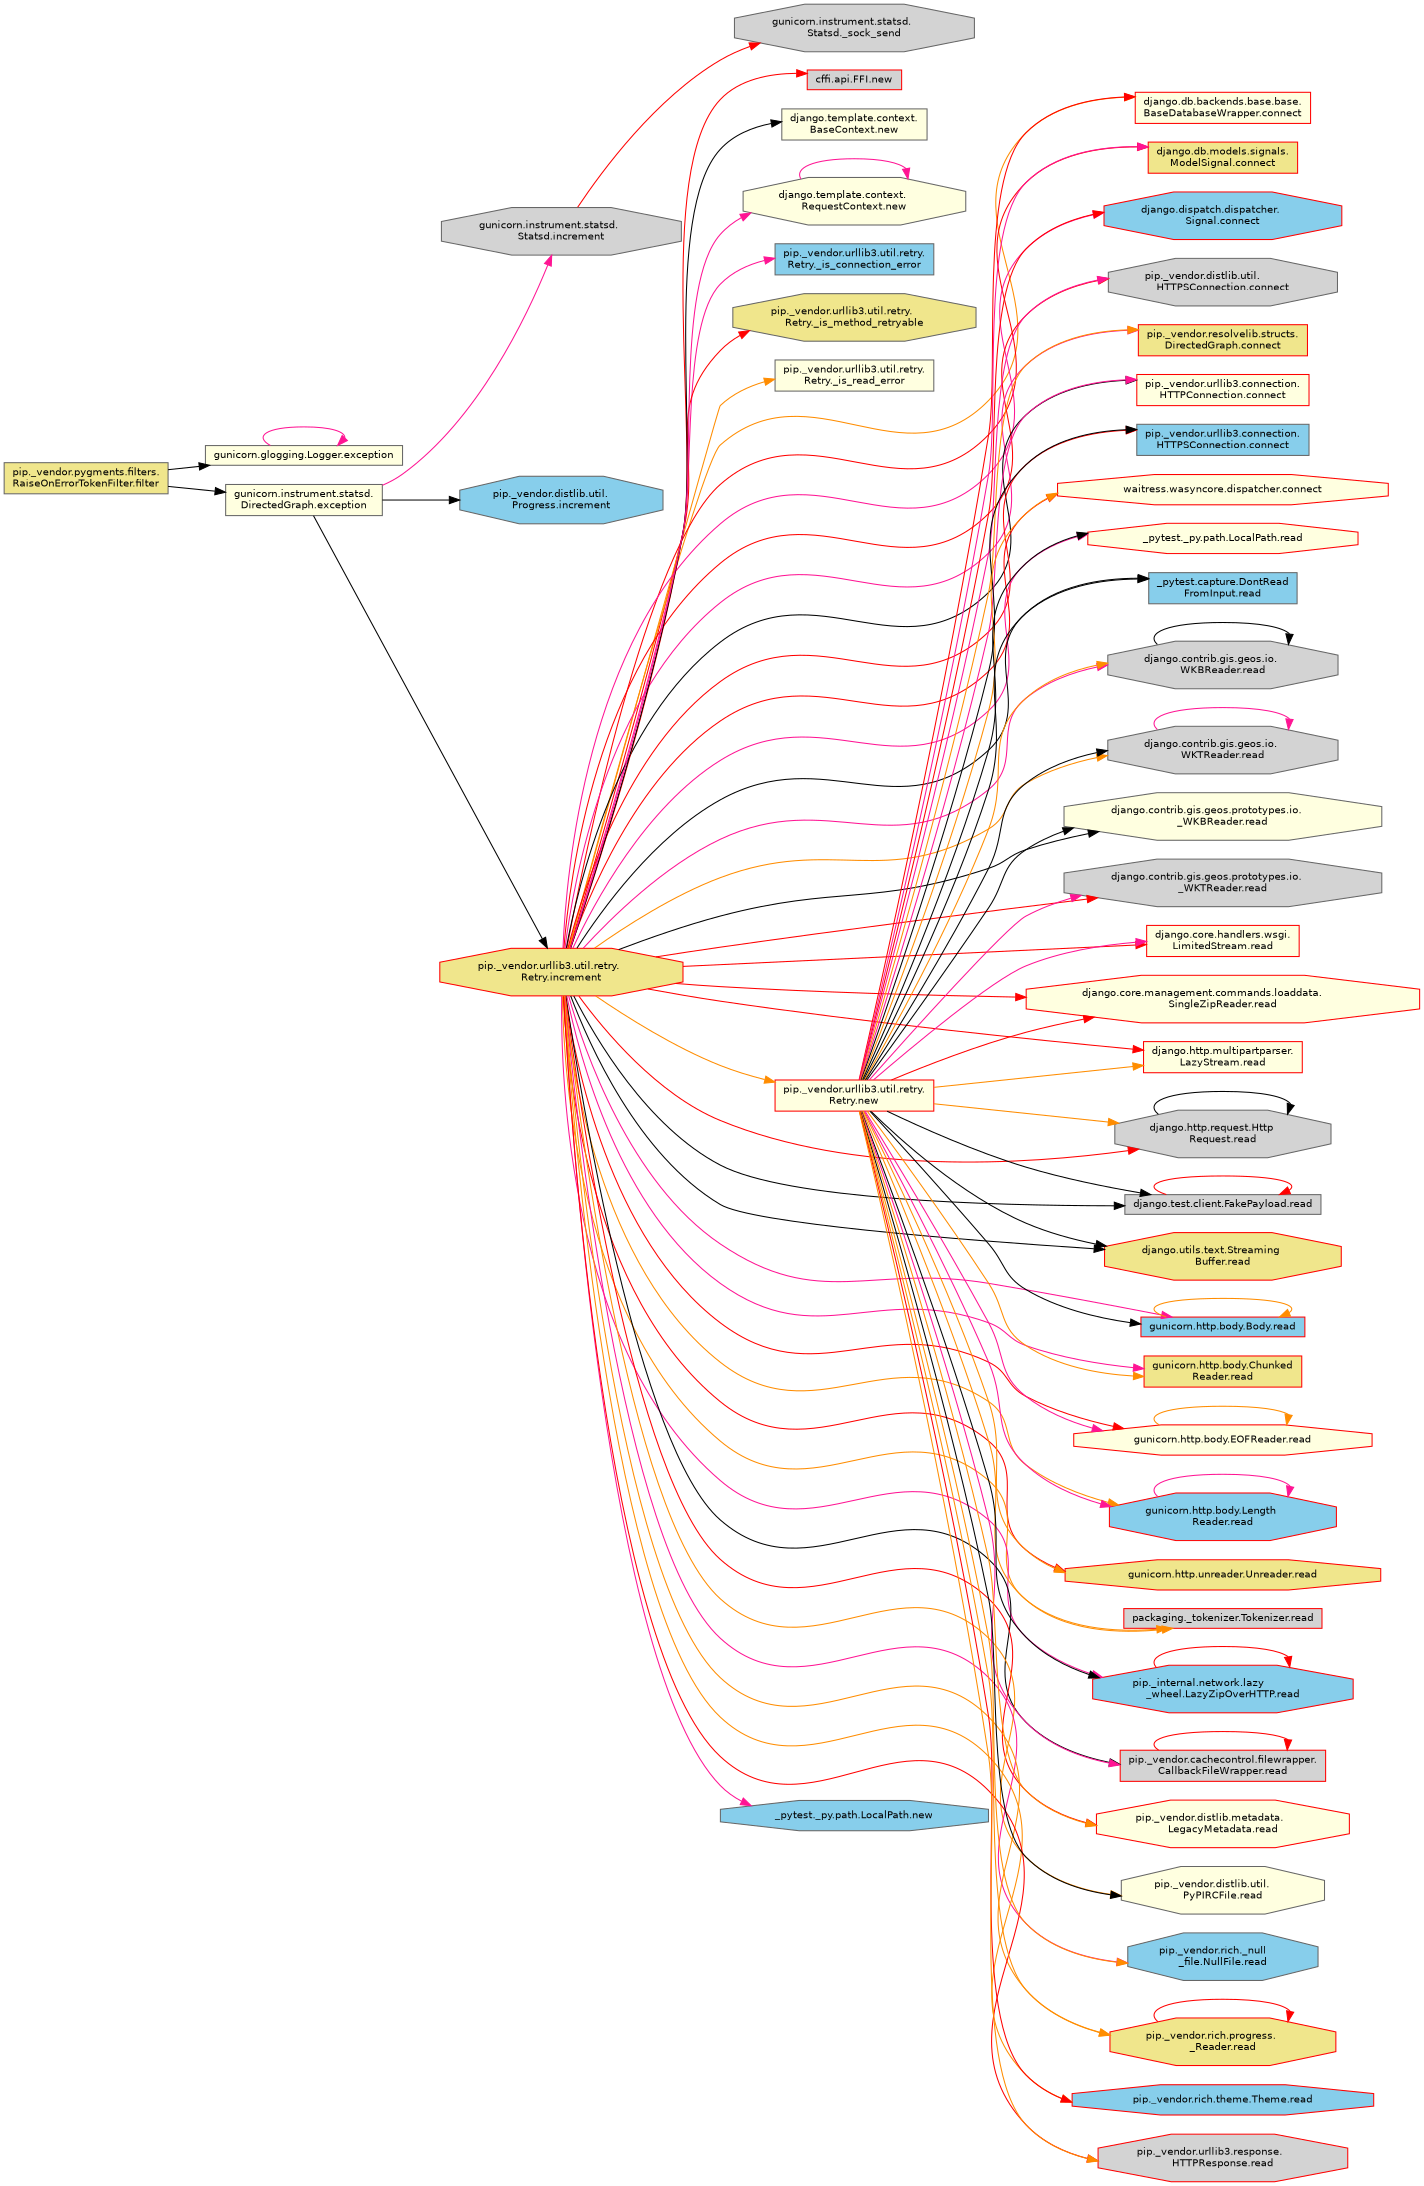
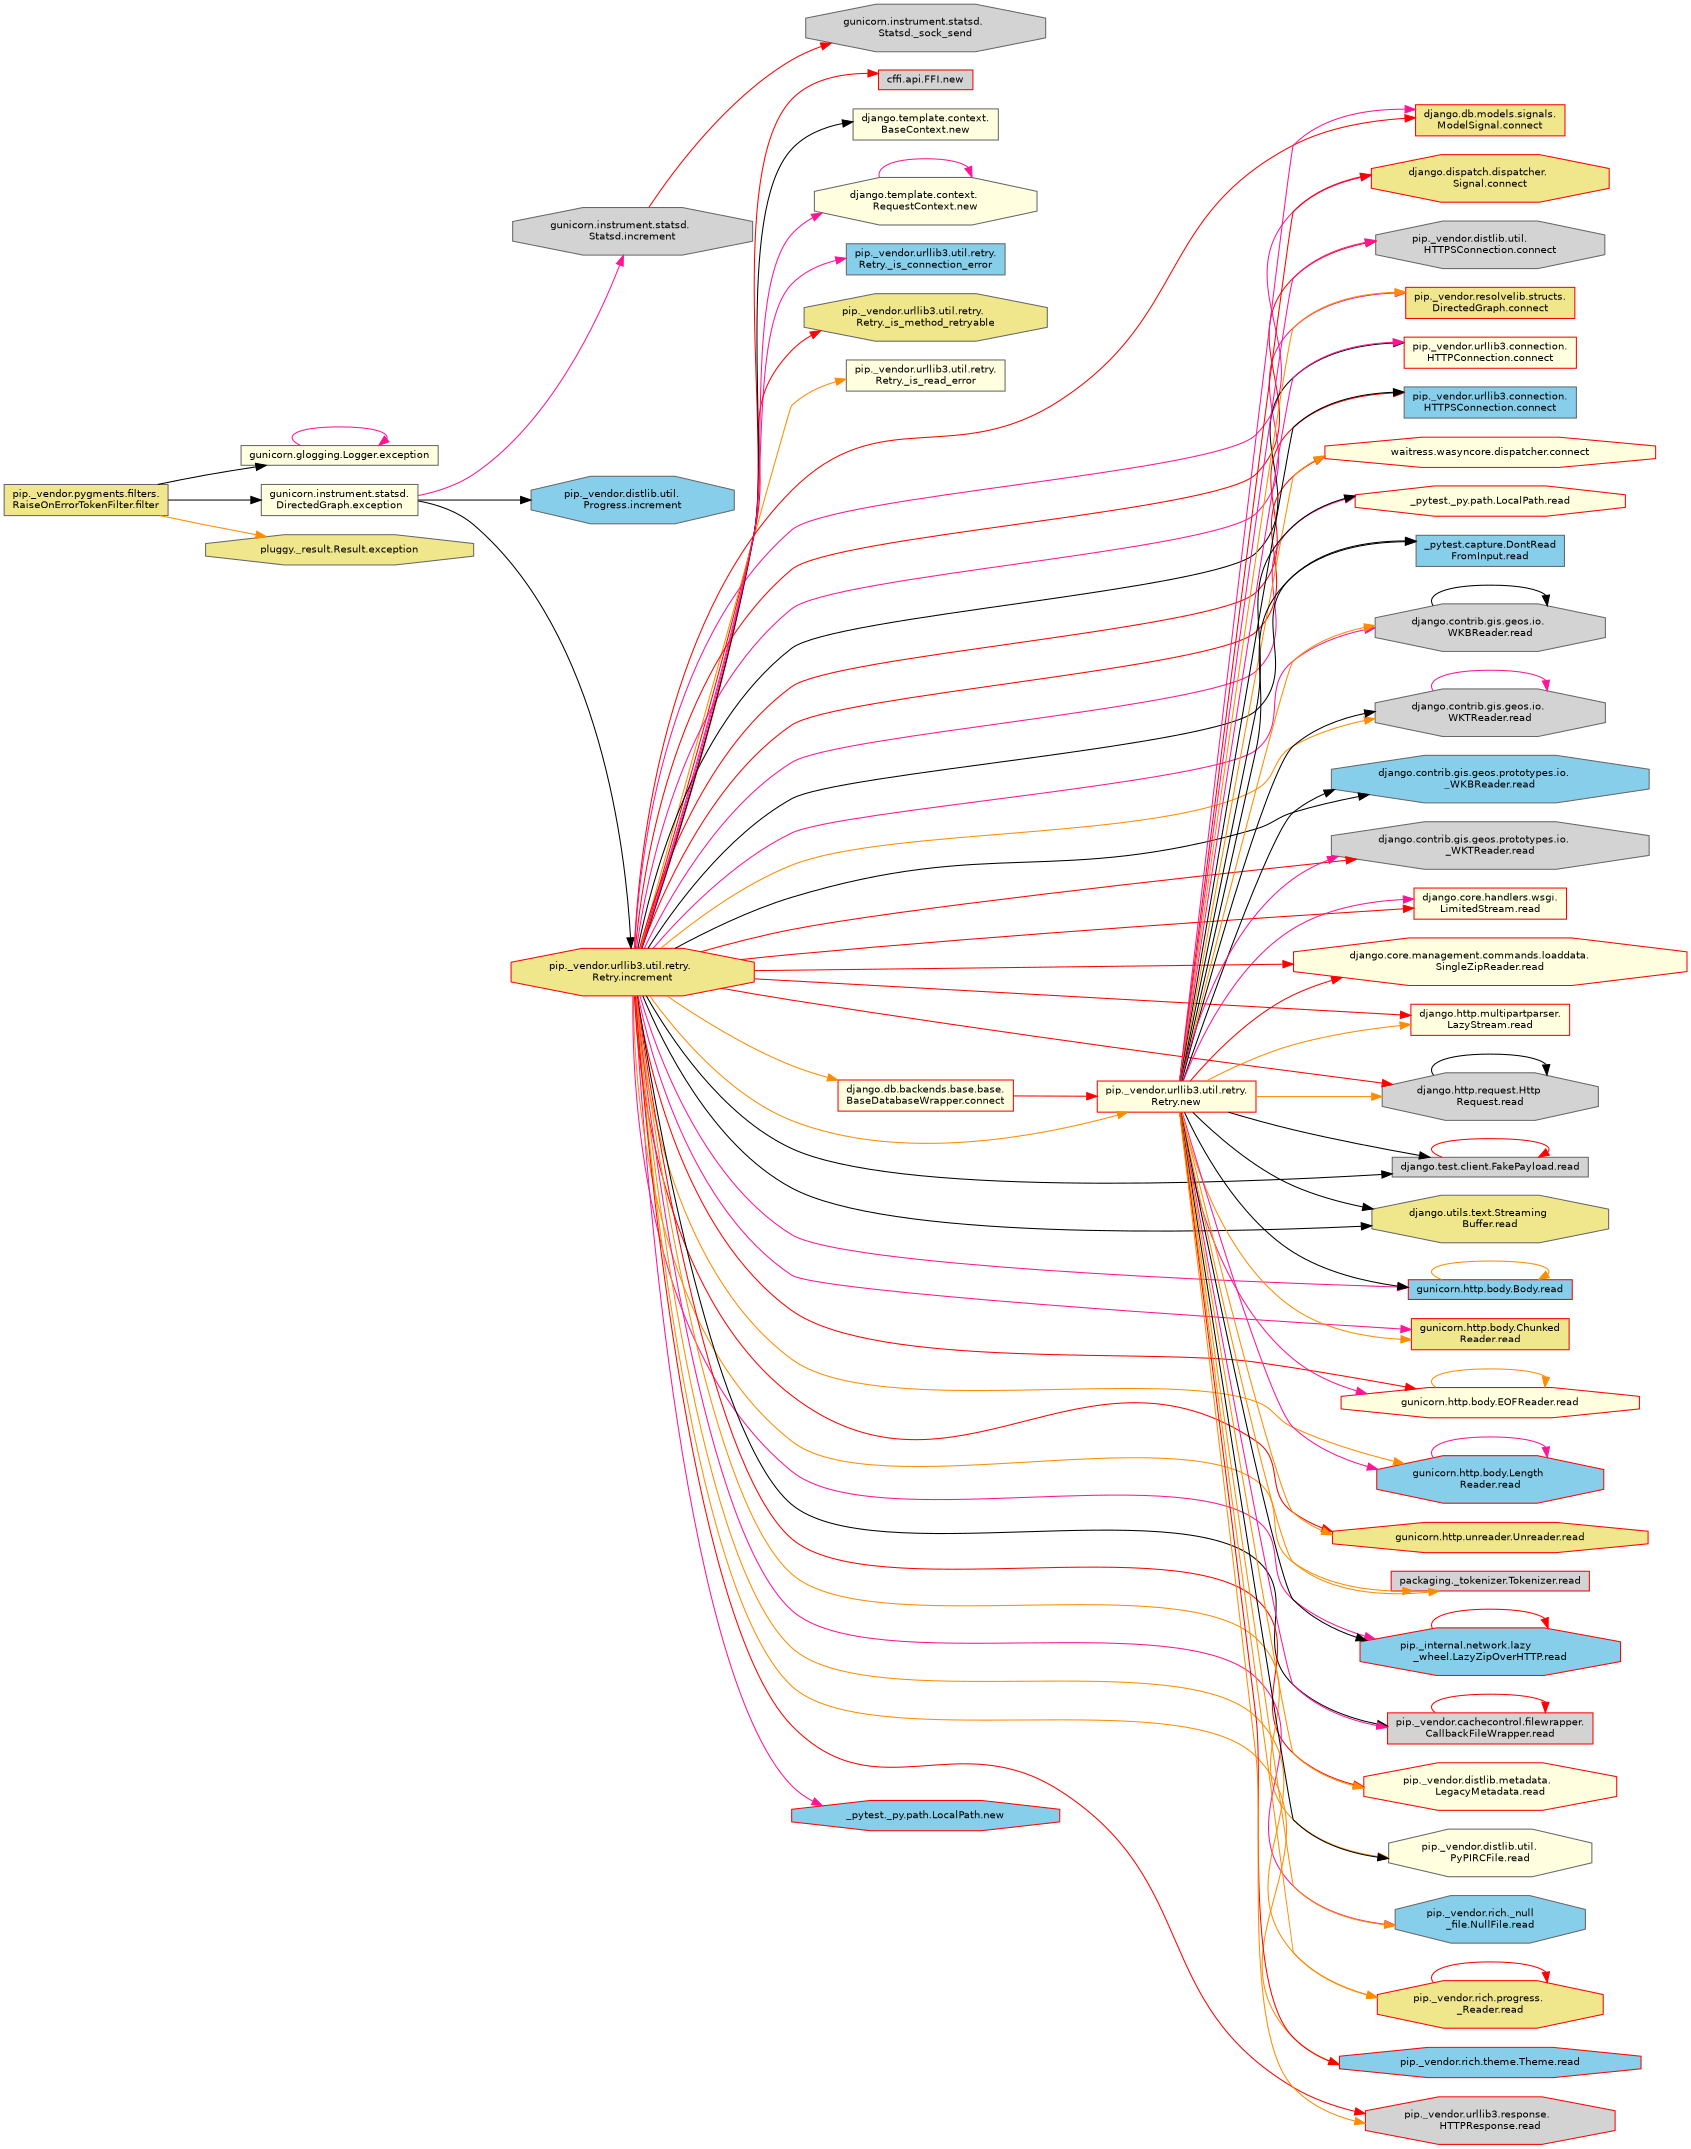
(1223, 216) -> (1490, 178)
(977, 501) -> (1050, 1096)
none -> (340, 550)
(1223, 816) -> (1490, 779)
(1223, 1256) -> (1490, 1219)
(854, 1816) -> (926, 1816)
